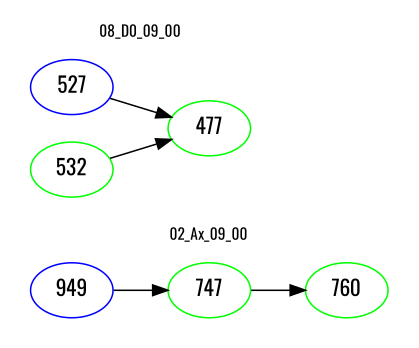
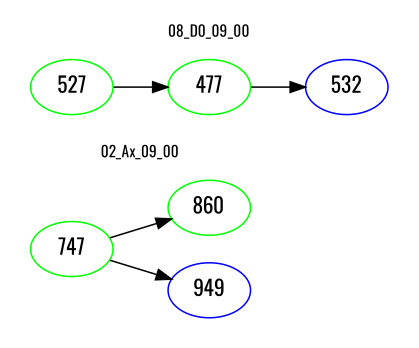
(72, 87) -> (72, 87)
(133, 151) -> (271, 87)
(72, 170) -> (347, 87)
(133, 290) -> (133, 267)
(347, 290) -> (209, 208)
